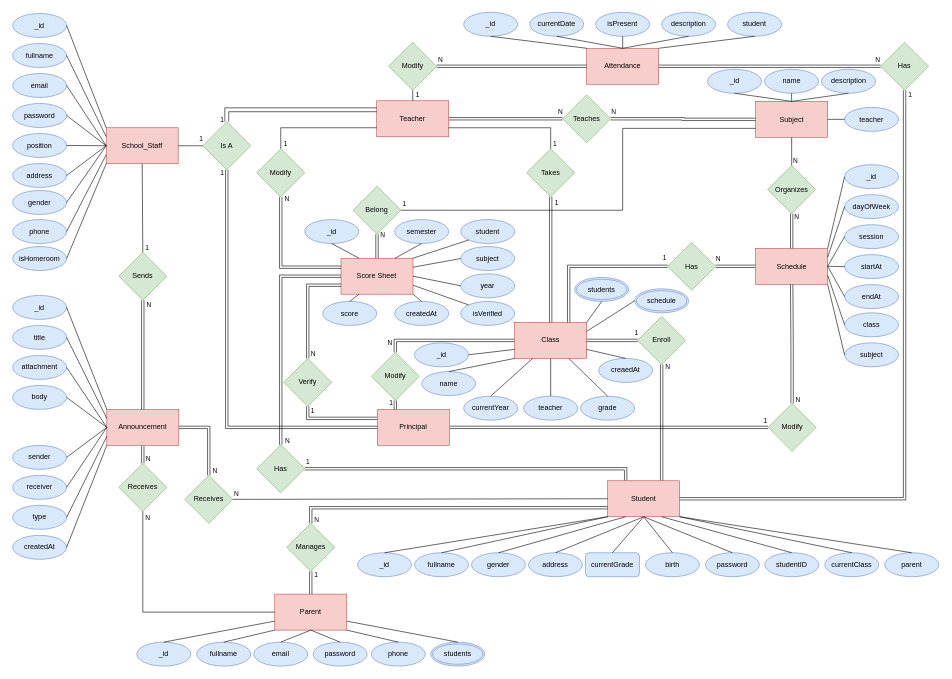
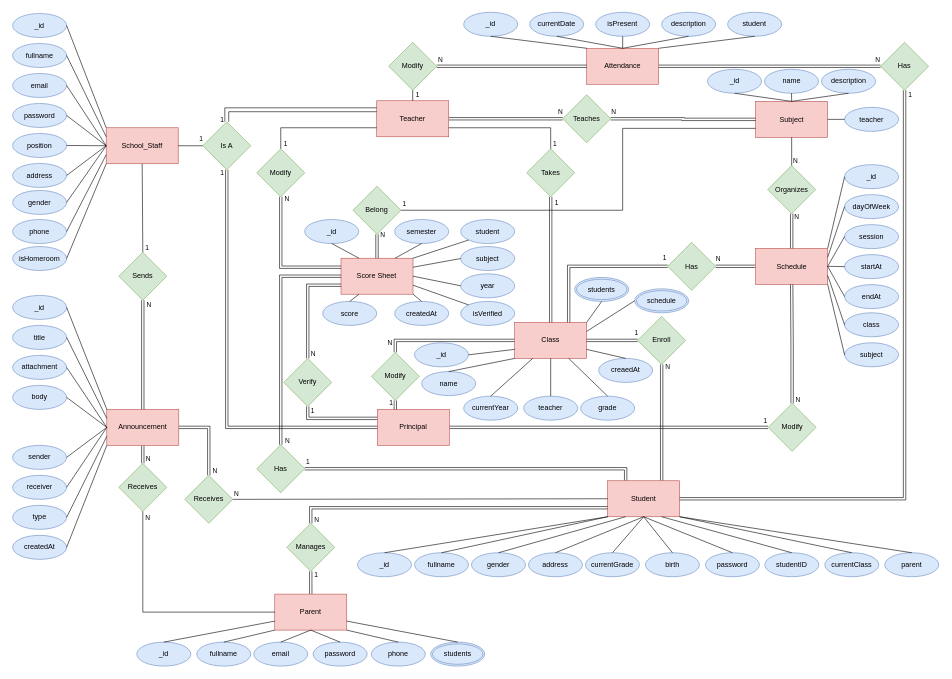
(612, 565) -> (612, 565)
